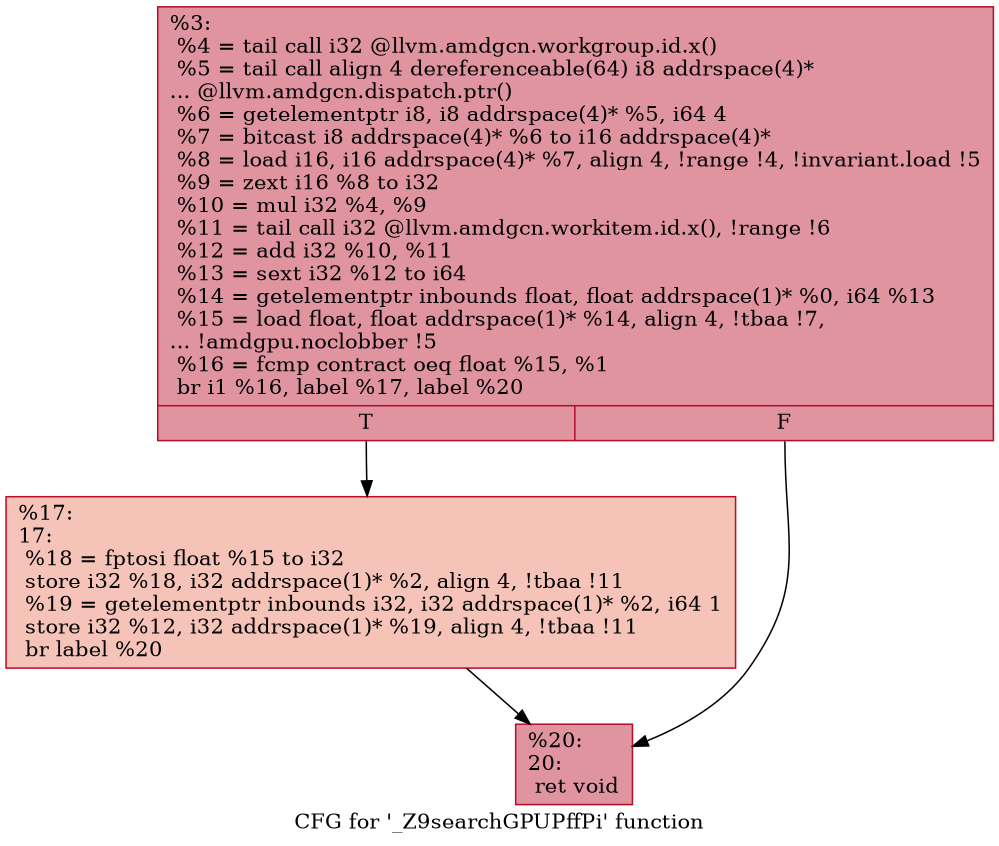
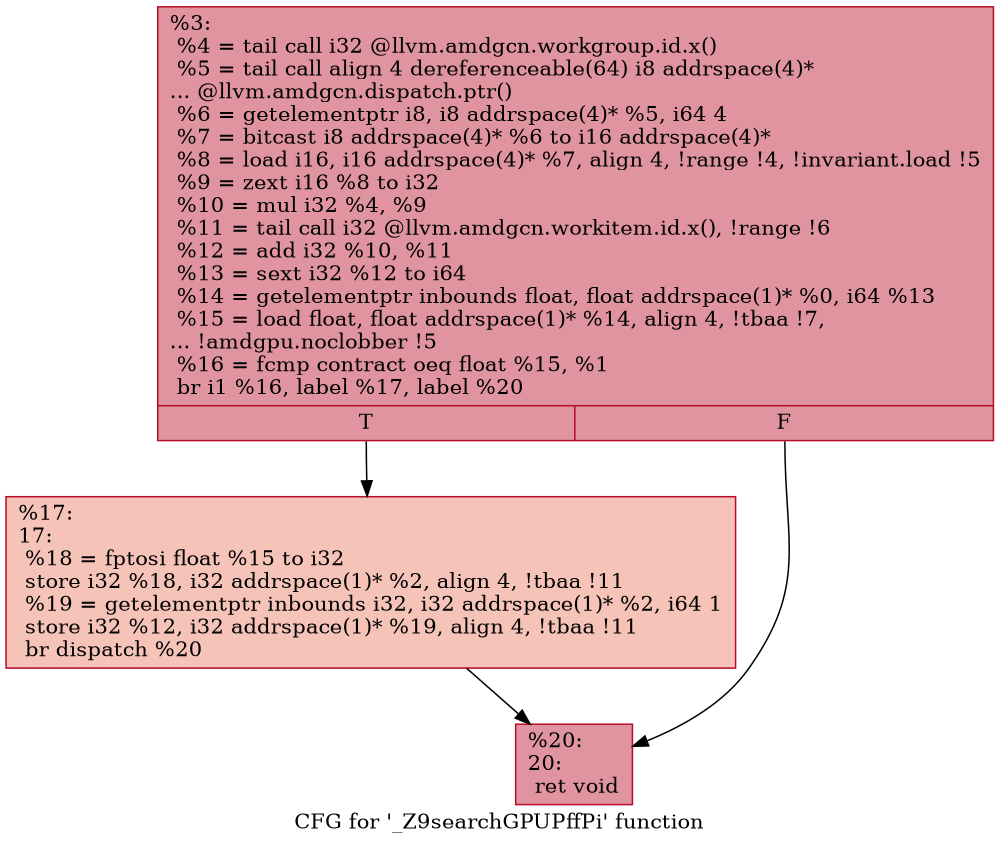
(91, 650) -> (111, 650)
